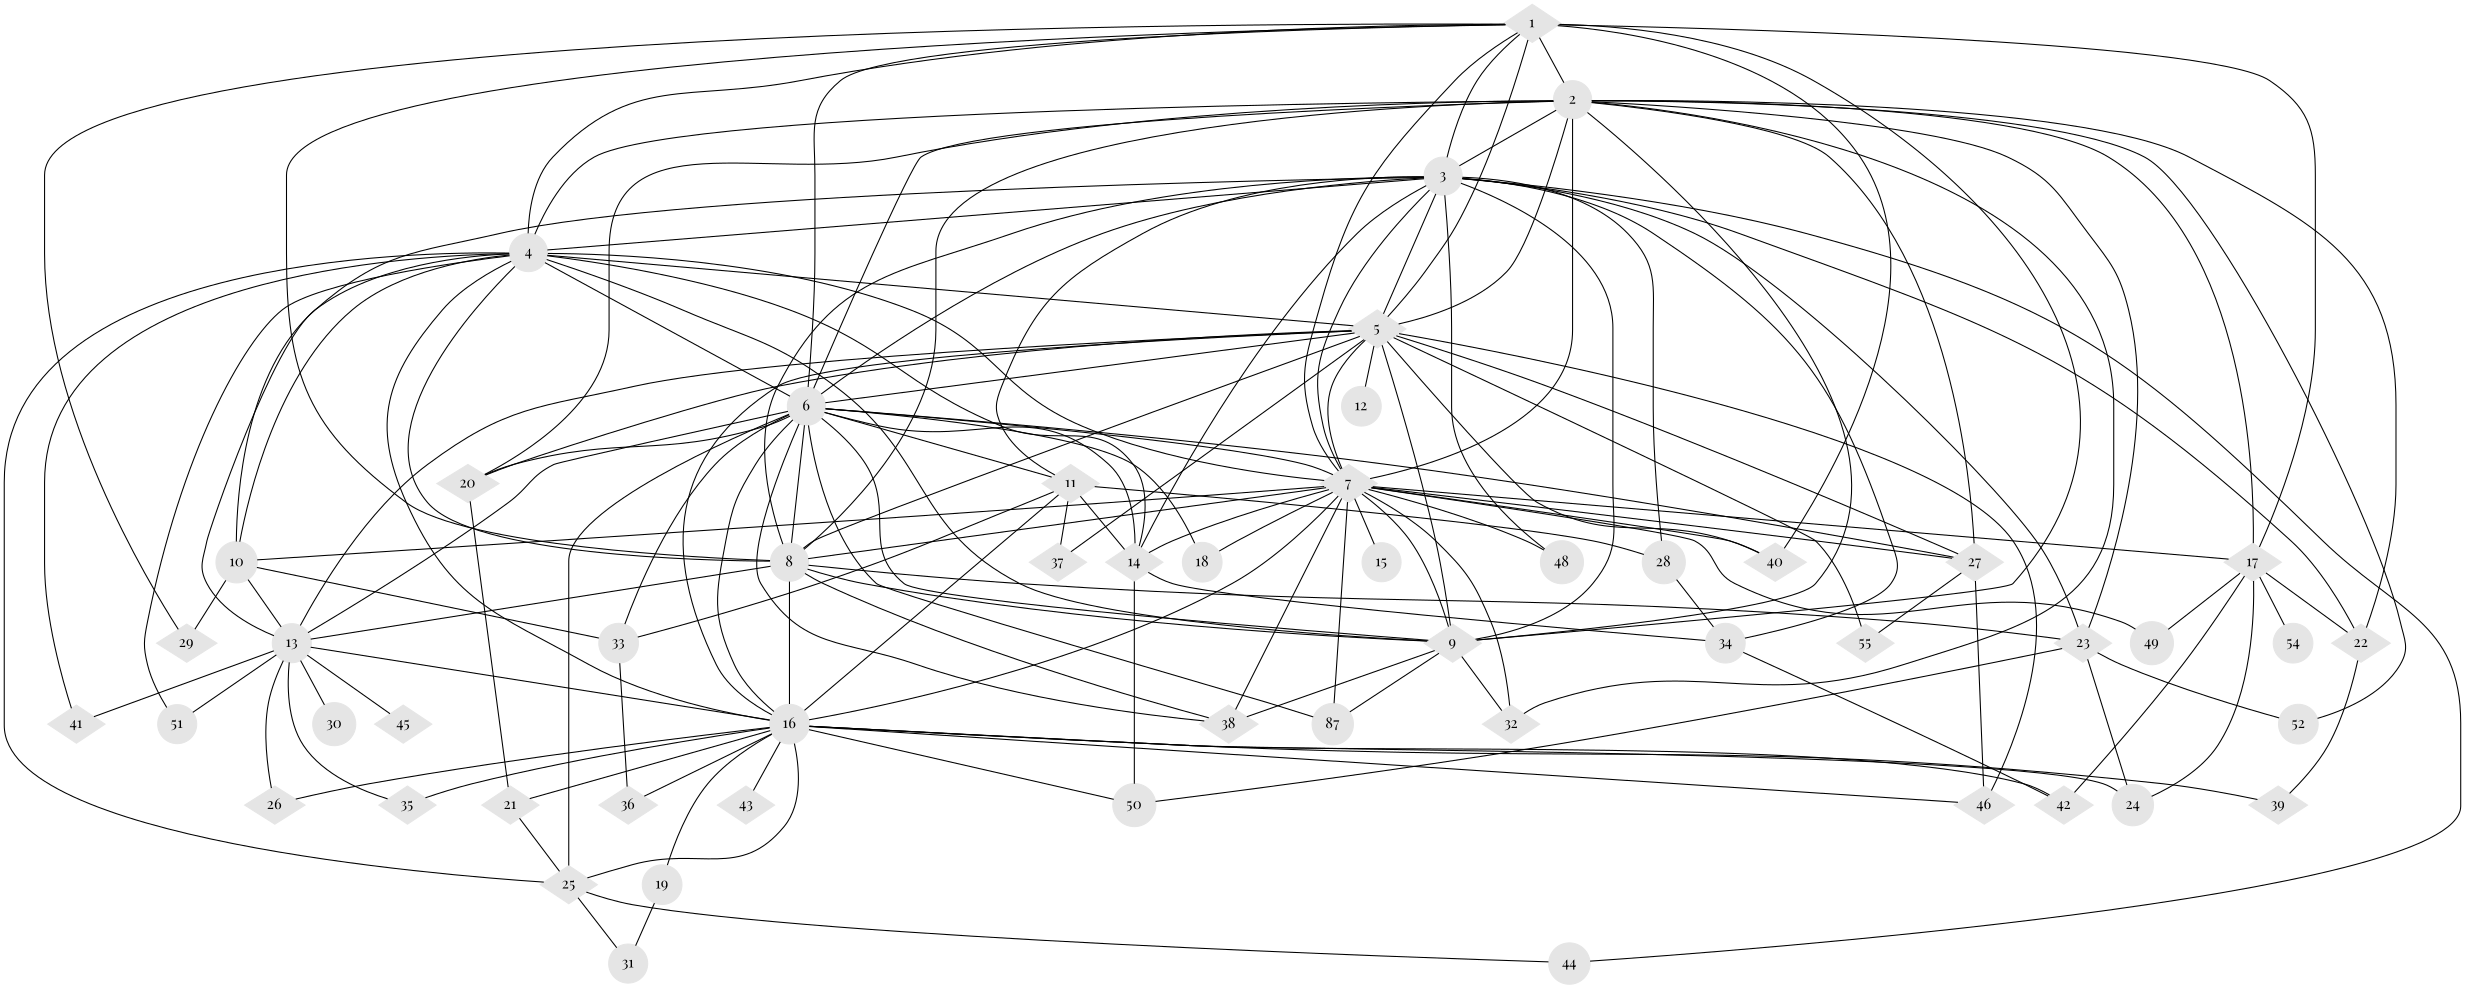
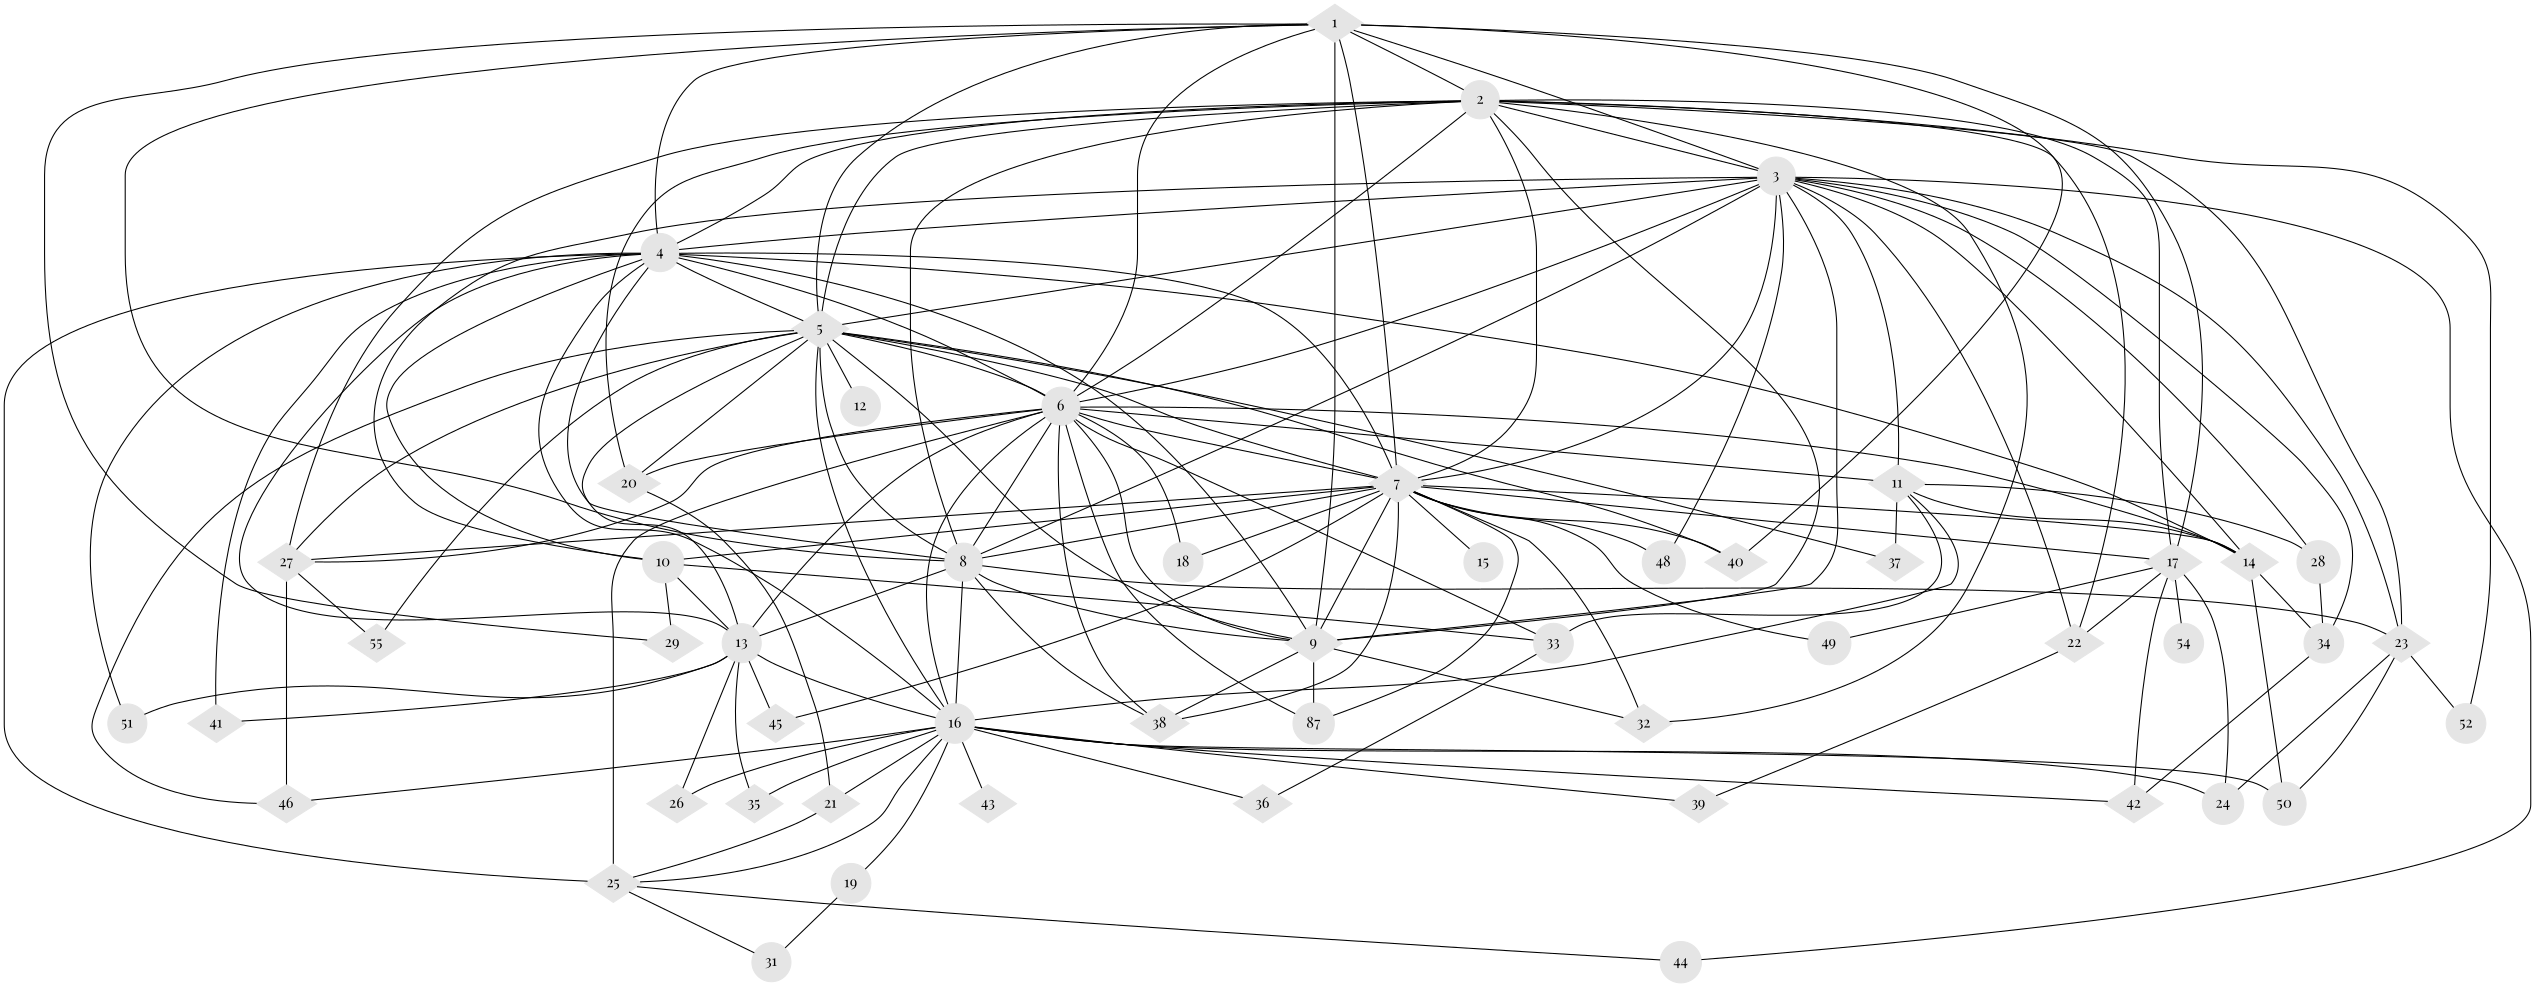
(1105, 641) -> (1098, 627)
(334, 724) -> none
